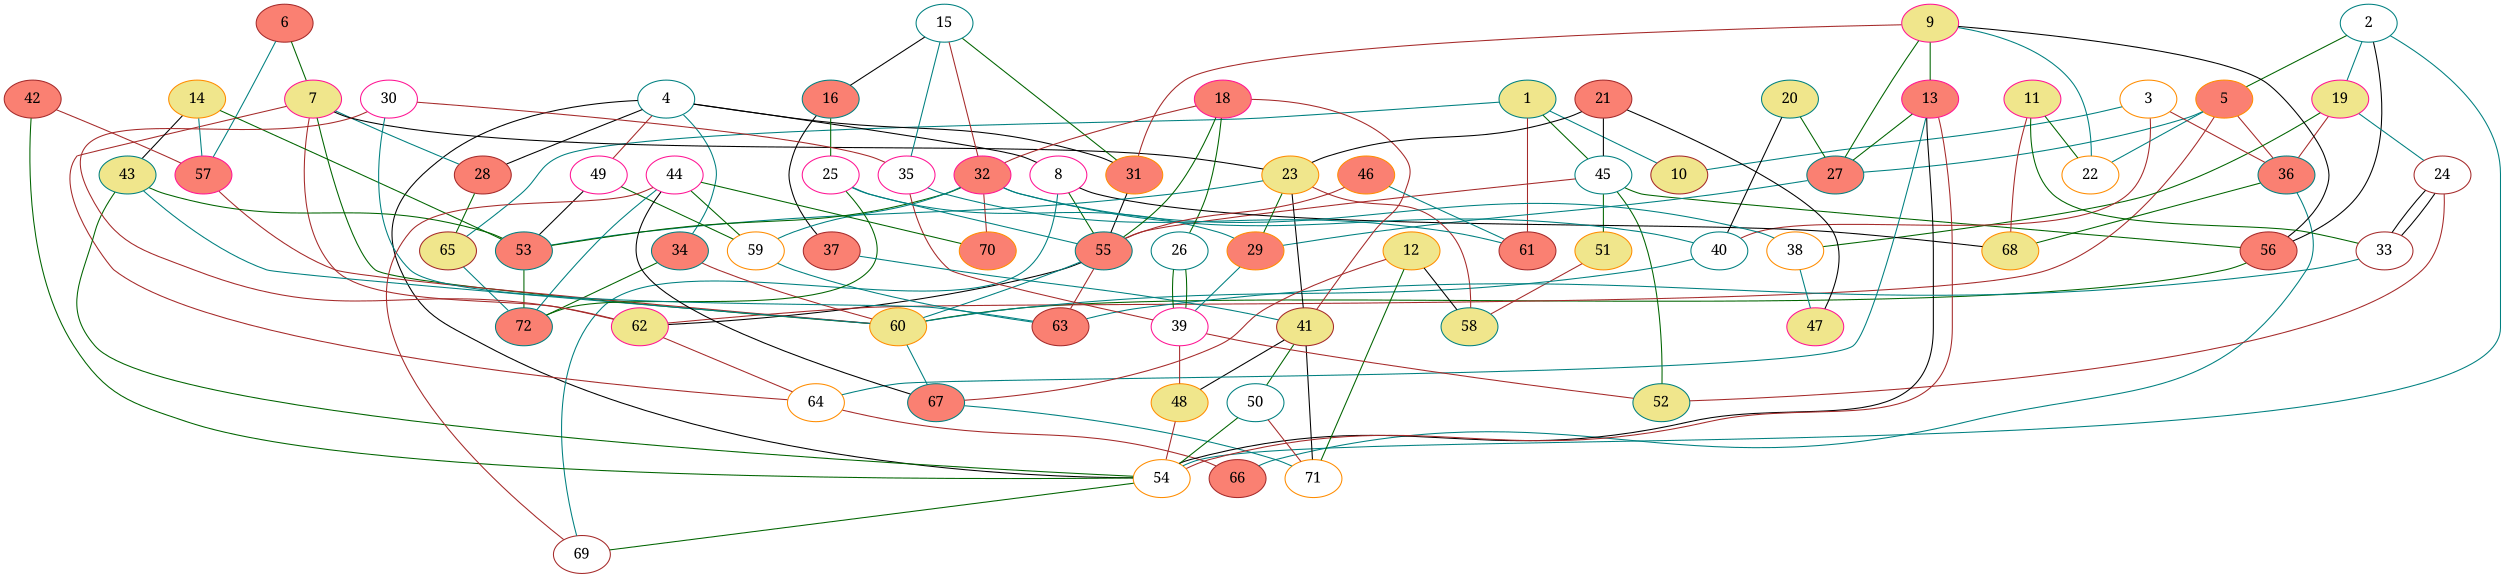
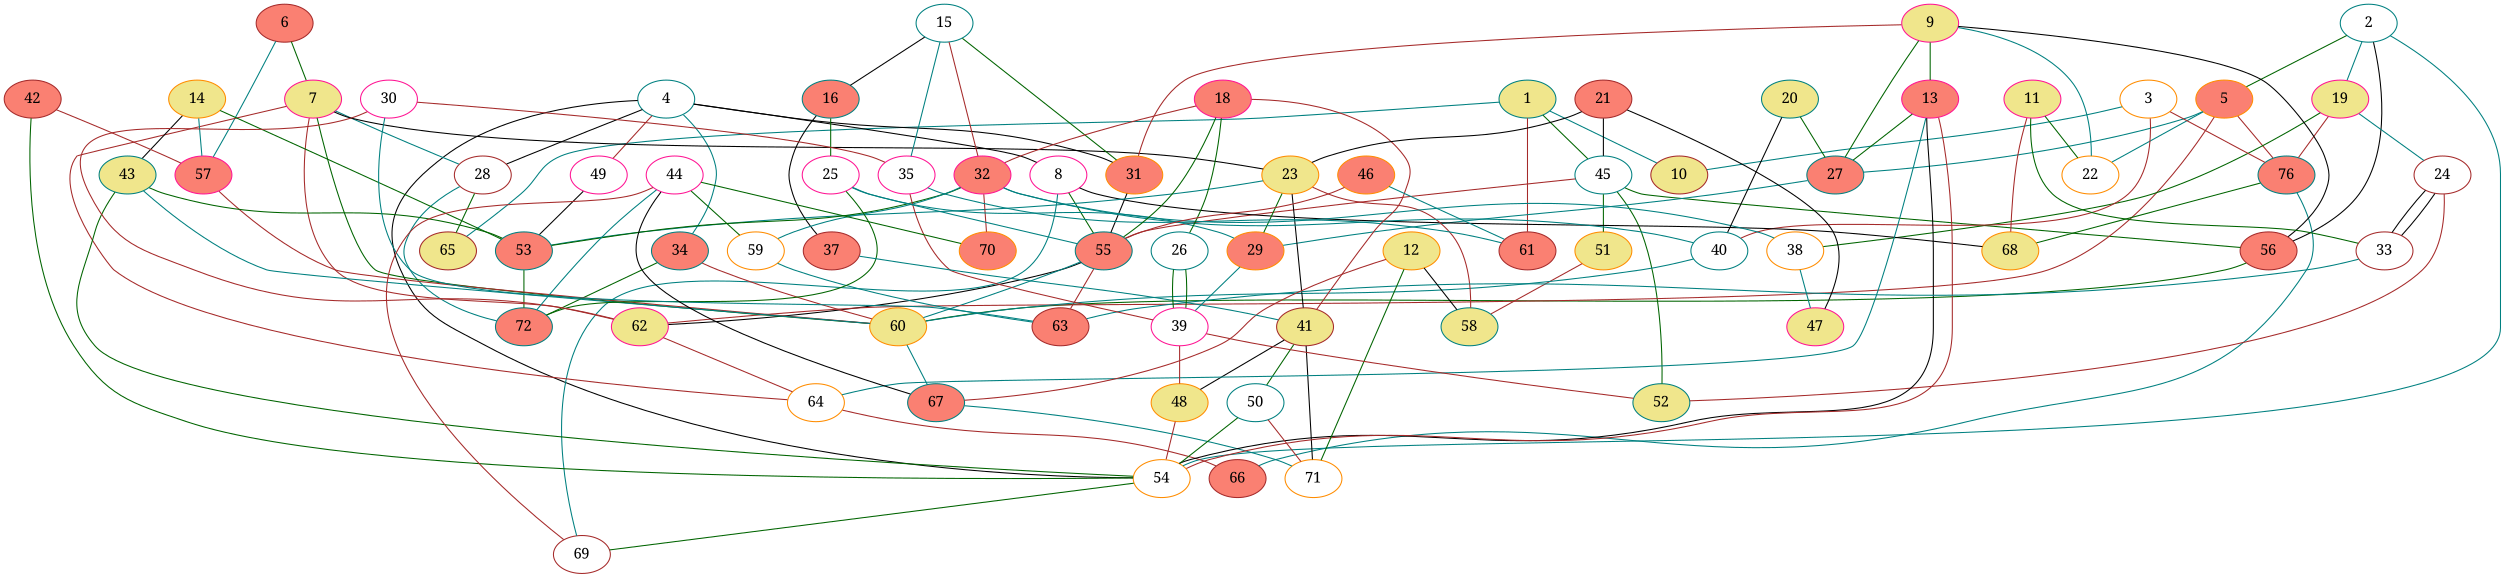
(483, 175) -> (483, 175)
(2286, 175) -> (2286, 175)
(677, 213) -> none
(477, 280) -> (409, 267)
